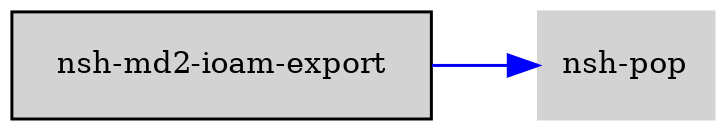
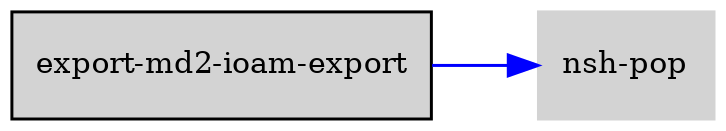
(222, 65) -> (222, 65)
